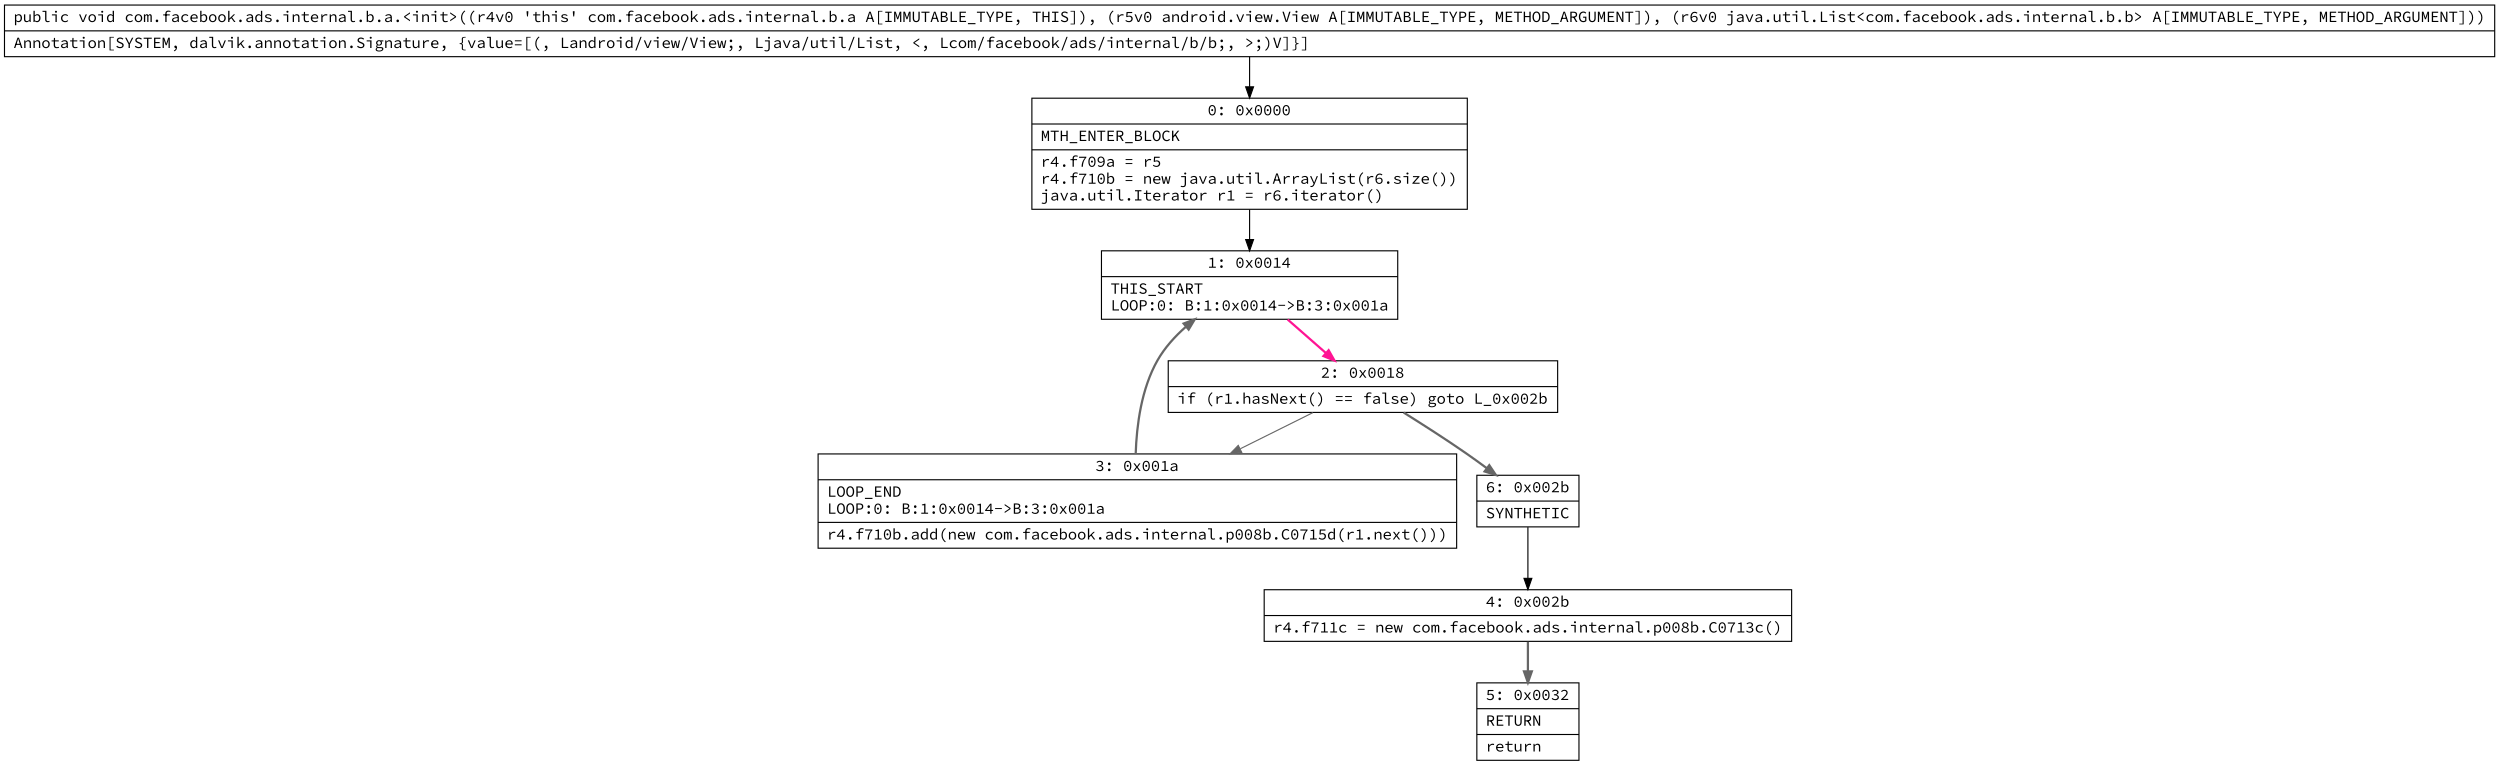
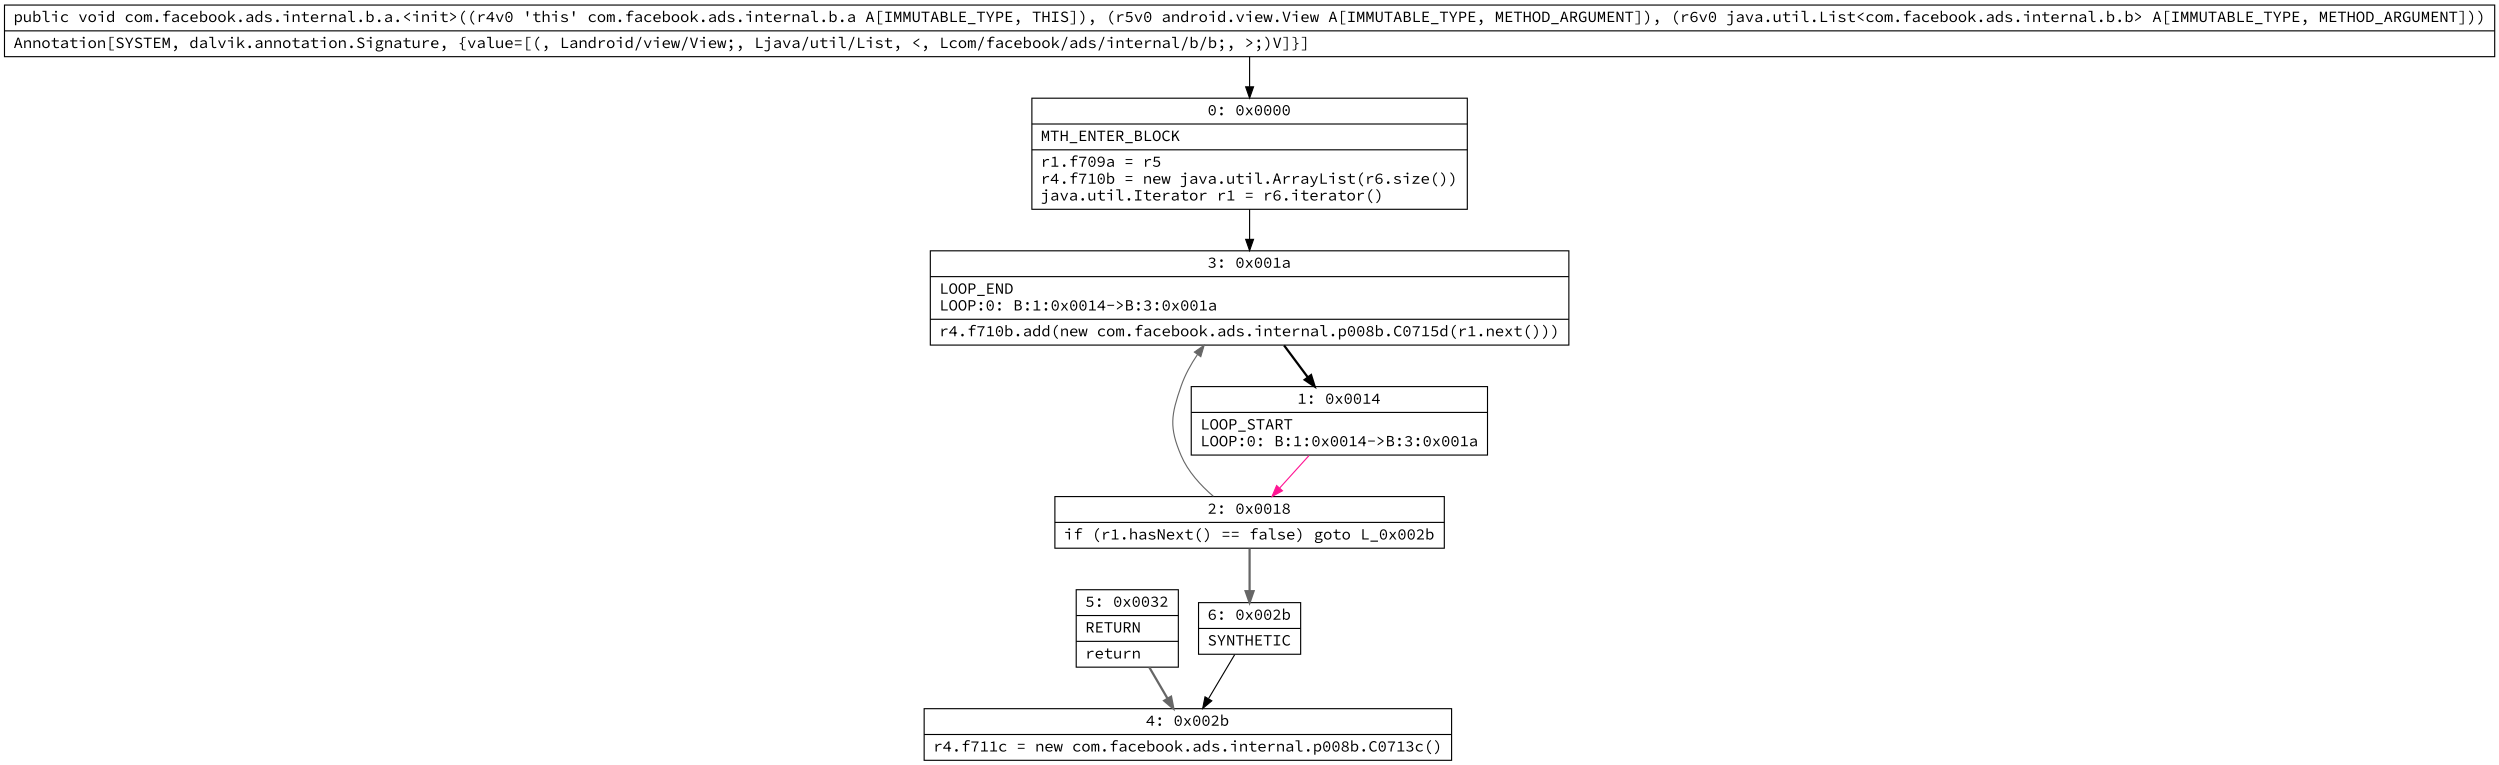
(1101, 162) -> (1101, 162)
(1250, 225) -> (1250, 224)
(1157, 289) -> (1247, 425)
(1307, 336) -> (1294, 472)
(1147, 384) -> (1296, 361)
(1528, 657) -> (1158, 683)
